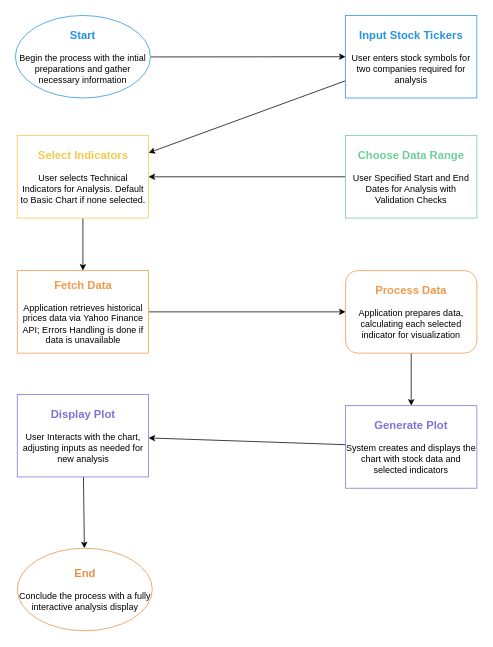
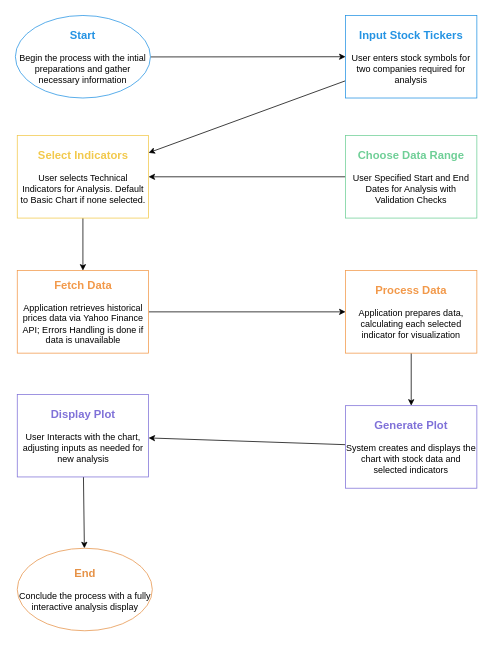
(411, 312) -> (411, 312)
